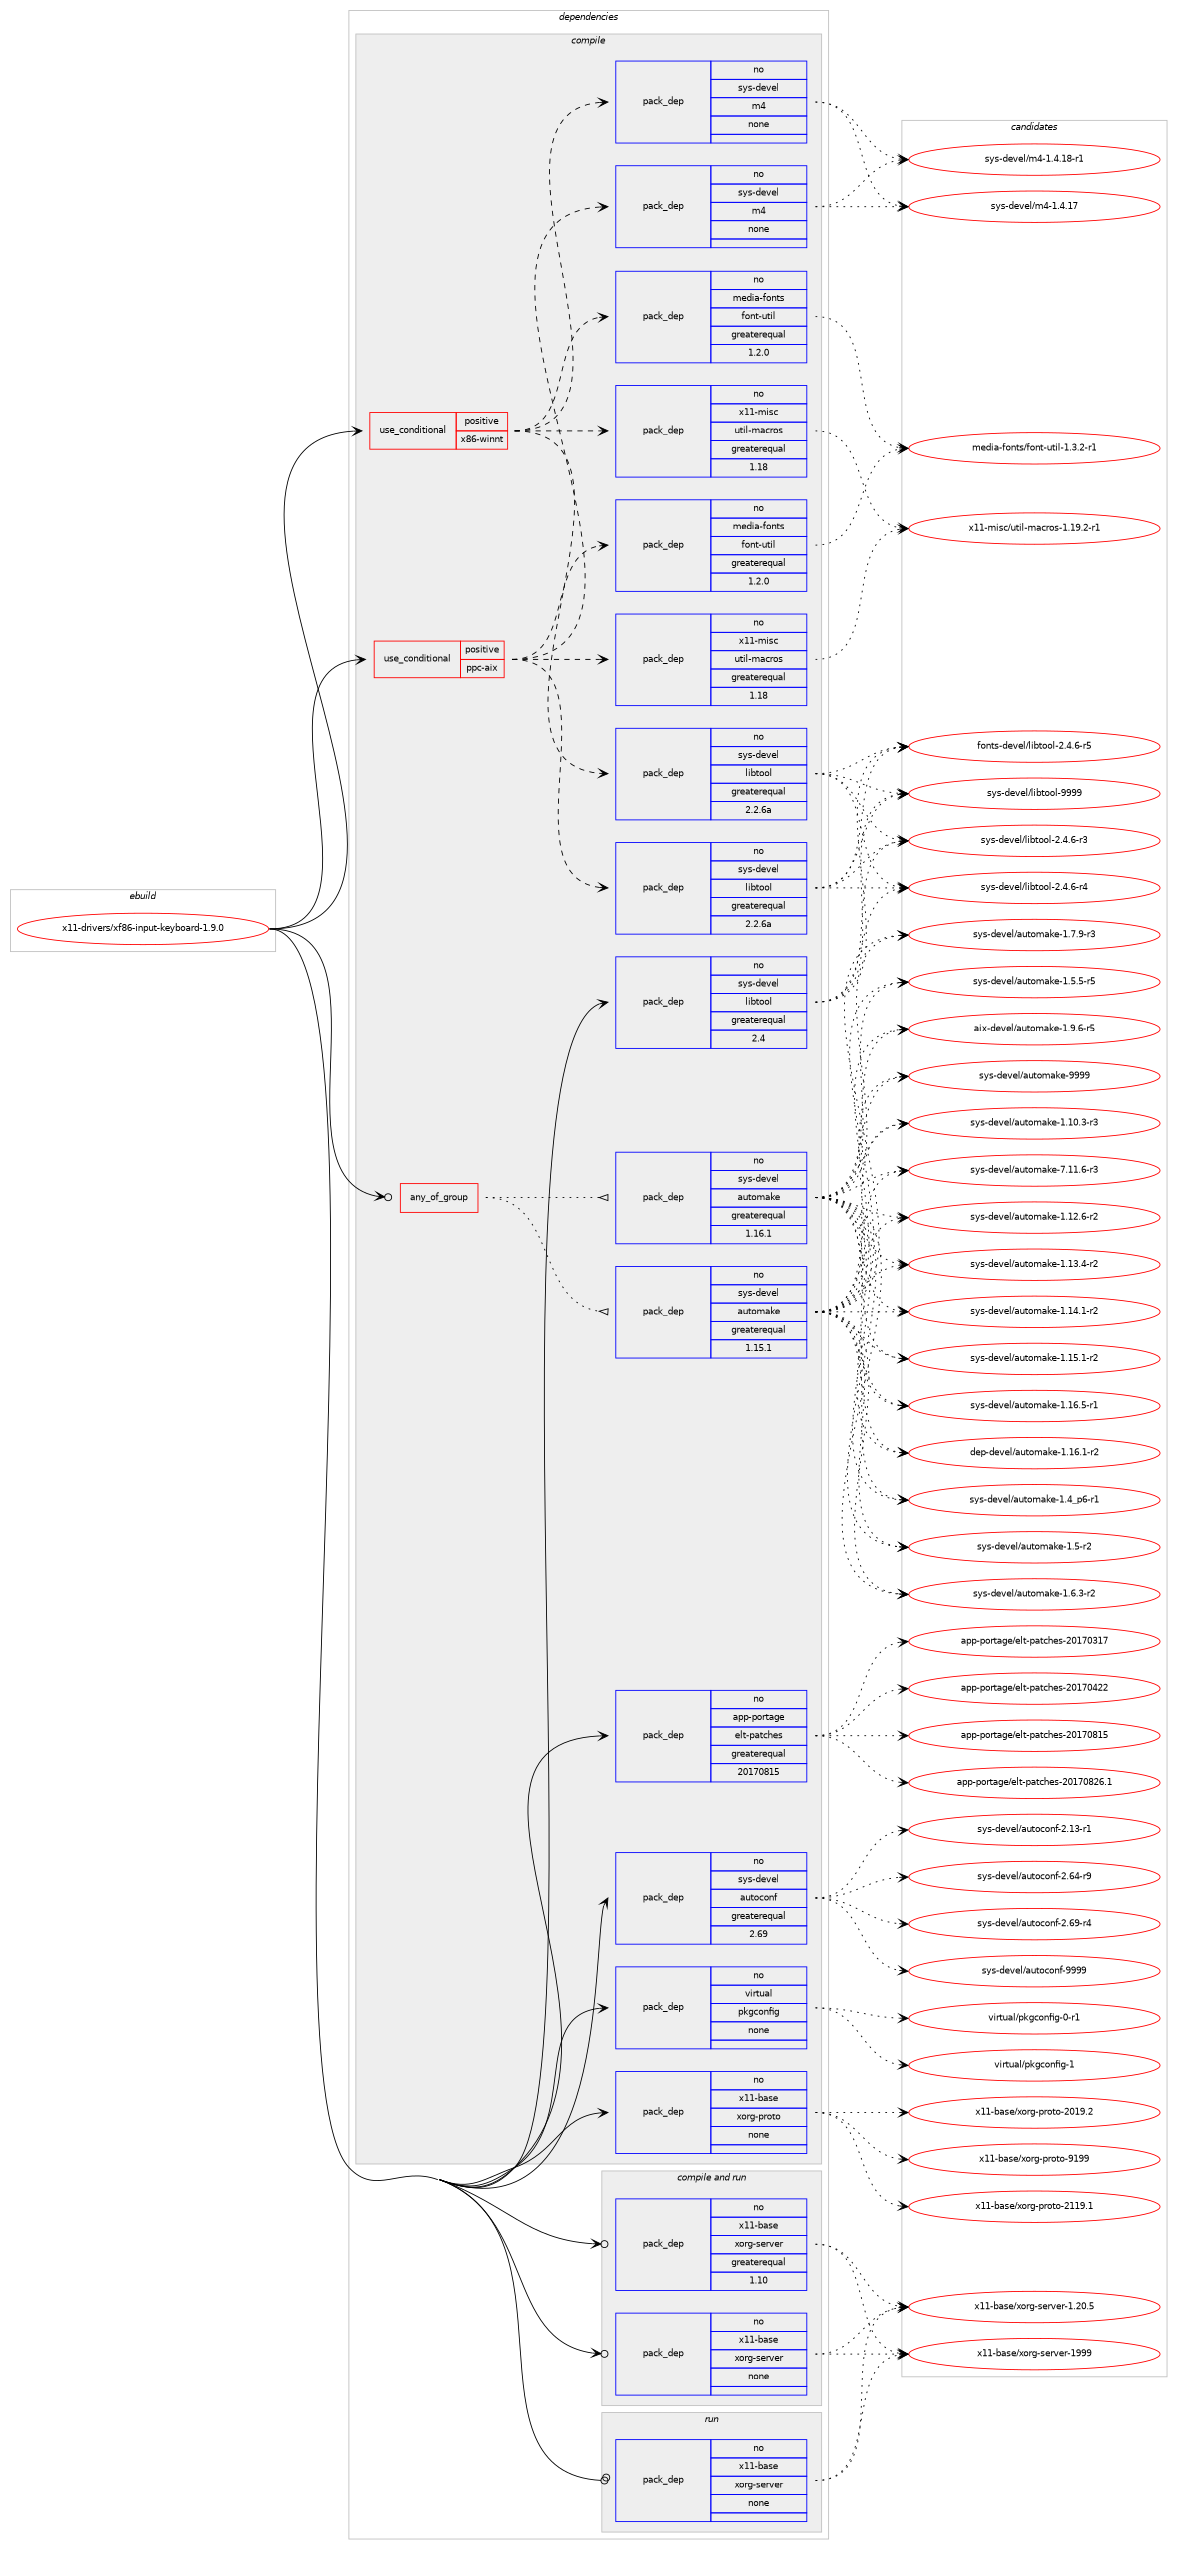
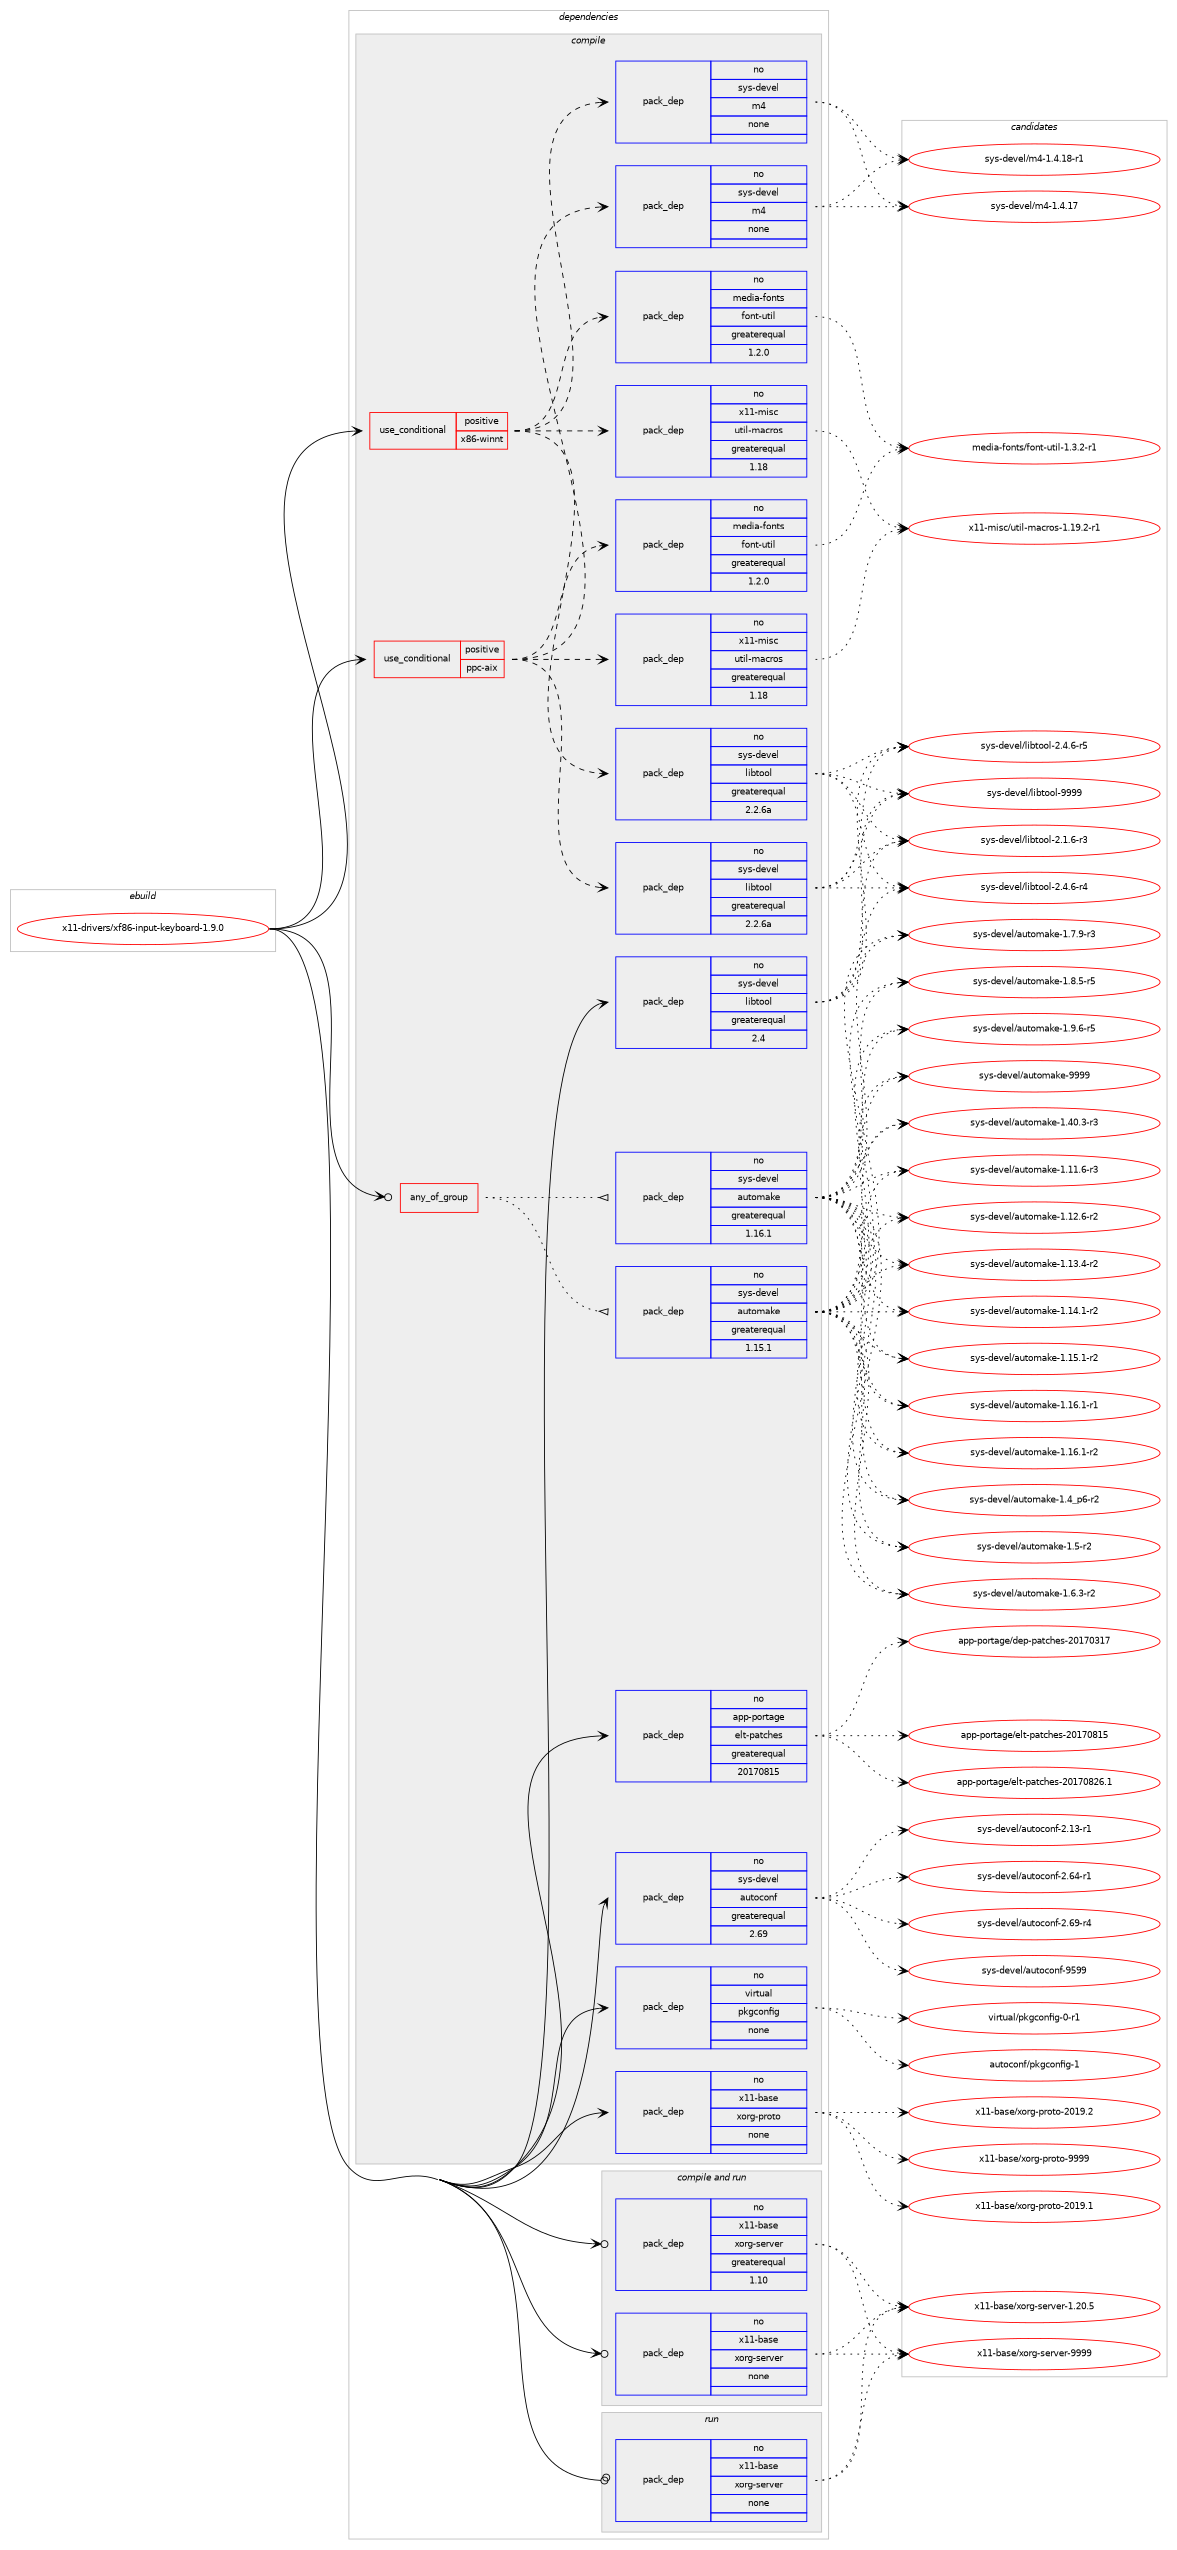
(1034, 747) -> (1034, 747)
(1034, 841) -> (1034, 841)
(1034, 982) -> (1034, 982)
(1034, 1029) -> (1034, 1029)
(1034, 1123) -> (1034, 1123)
(1034, 1171) -> (1034, 1171)
(1034, 1406) -> (1034, 1406)
(1034, 1453) -> (1034, 1453)
(1034, 1500) -> (1034, 1500)
(1034, 1642) -> (1034, 1642)
(1034, 1689) -> none
(1034, 1877) -> (1034, 1877)
(1034, 1971) -> (1034, 1971)
(1034, 2065) -> (1034, 2065)
(1034, 2160) -> (1034, 2160)
(1034, 2207) -> (1034, 2207)
(1034, 2354) -> (1034, 2354)
